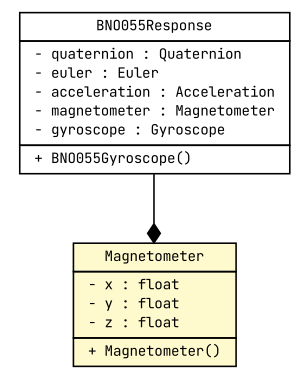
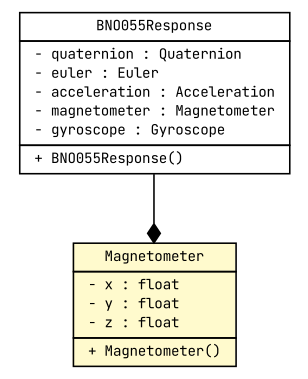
(114, 159) -> (110, 159)
